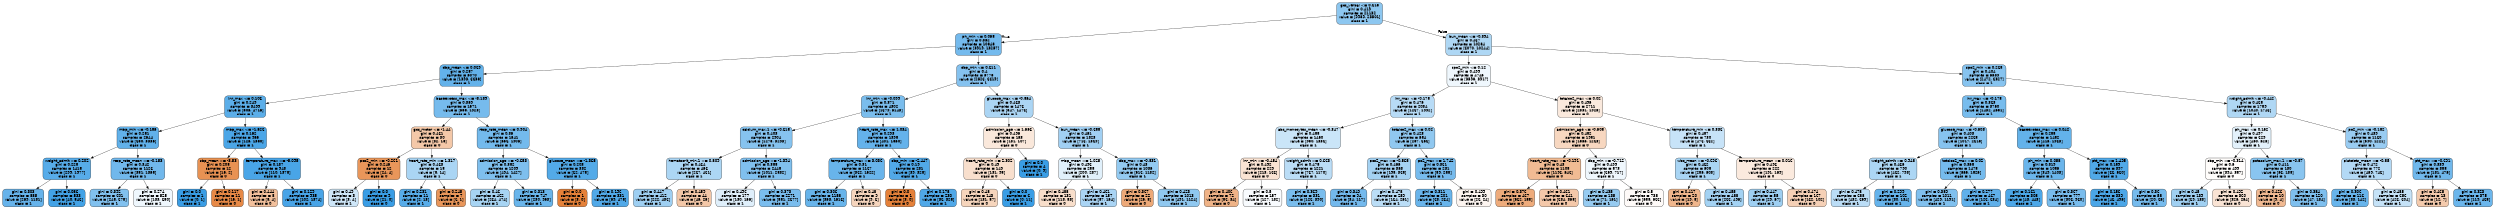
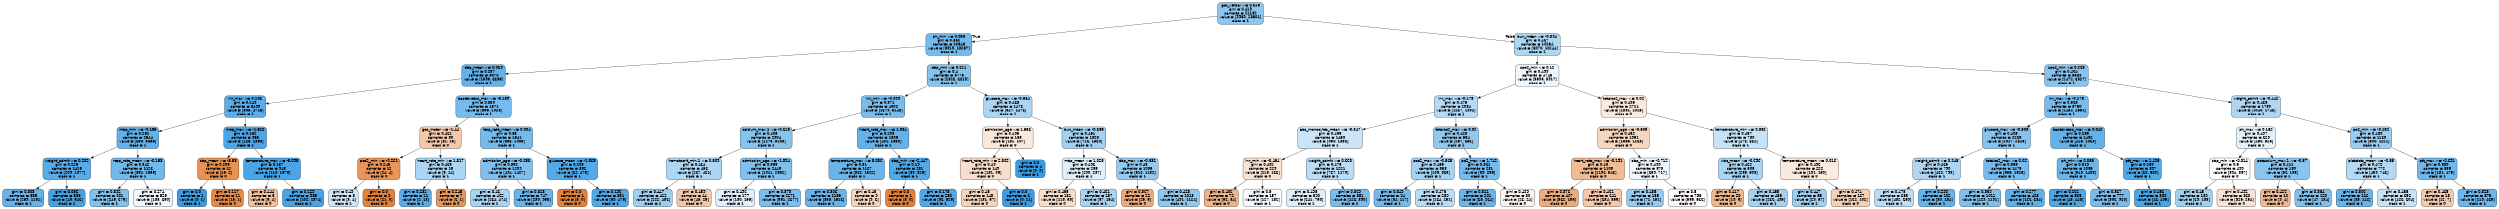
(379, 198) -> (379, 198)
none -> (1306, 198)
(1981, 198) -> (2025, 198)
(2149, 198) -> none
